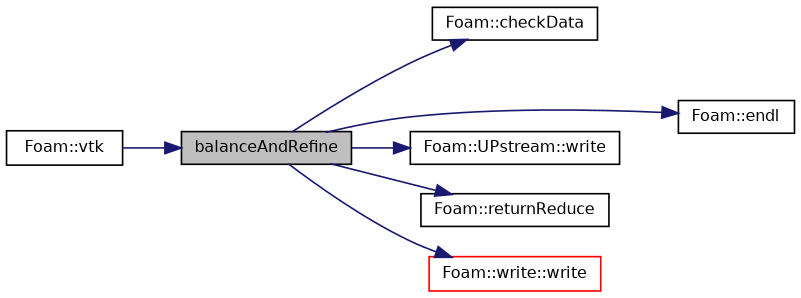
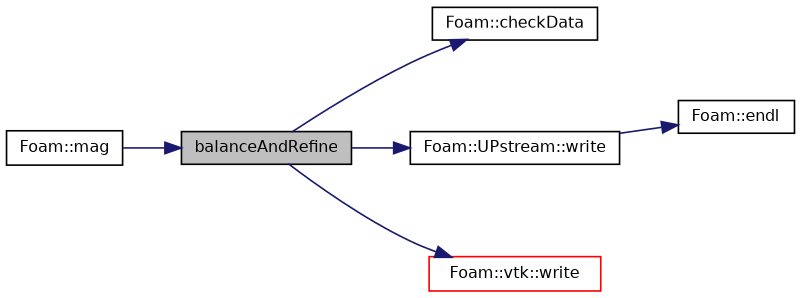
(493, 111) -> (641, 130)
(65, 148) -> (65, 148)
(515, 210) -> none
(515, 274) -> (515, 274)
